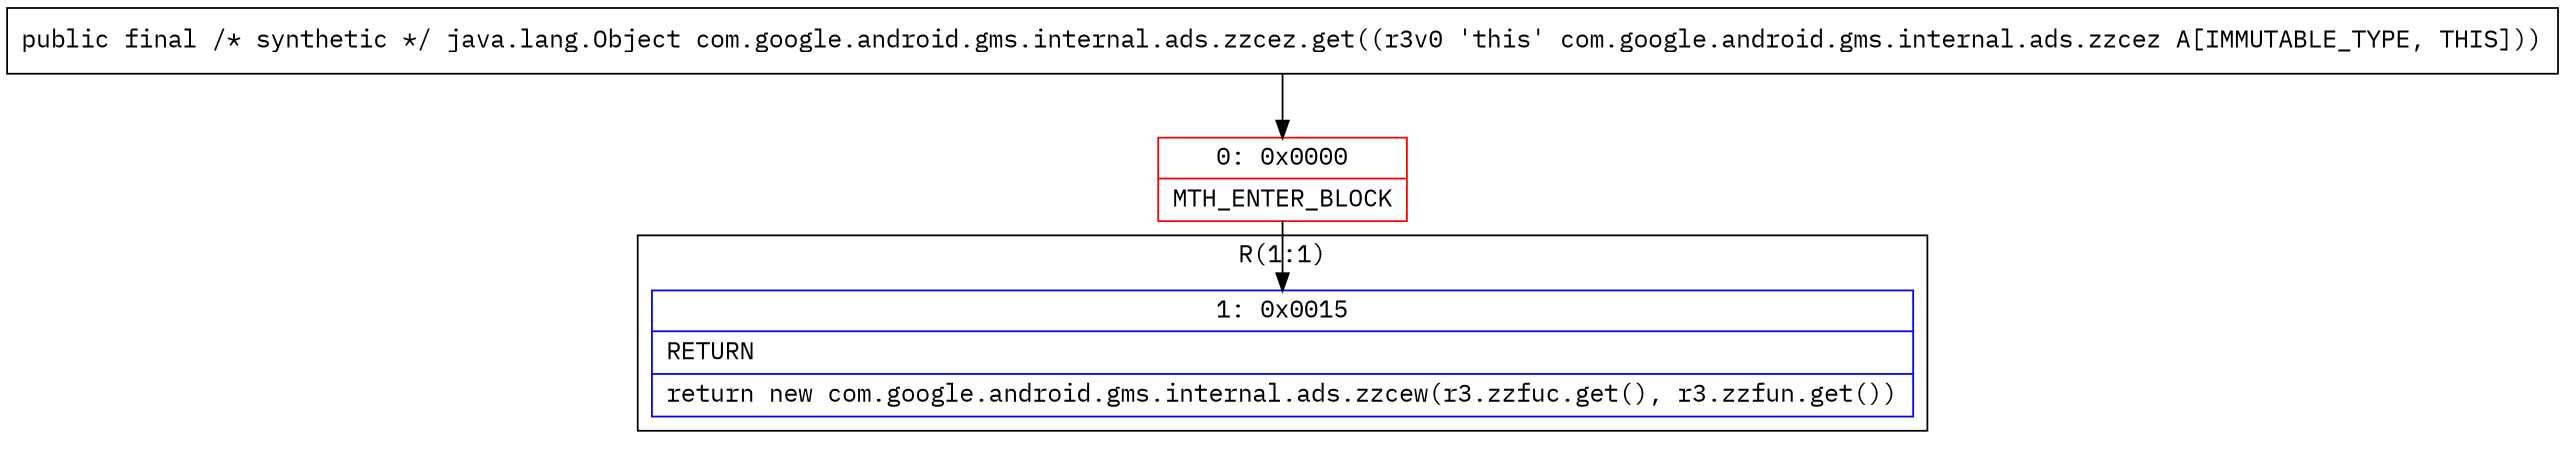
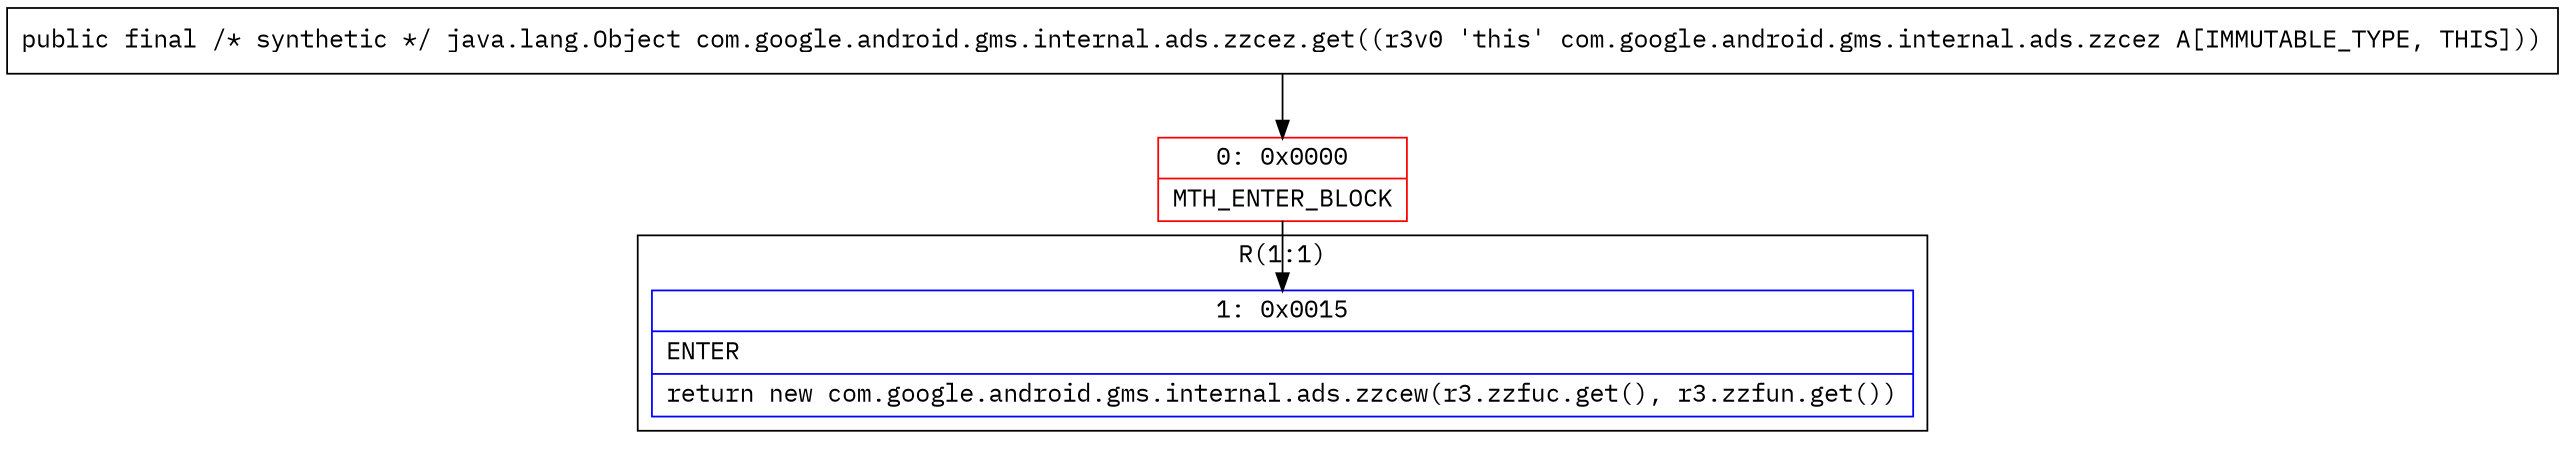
(711, 352) -> (703, 352)
